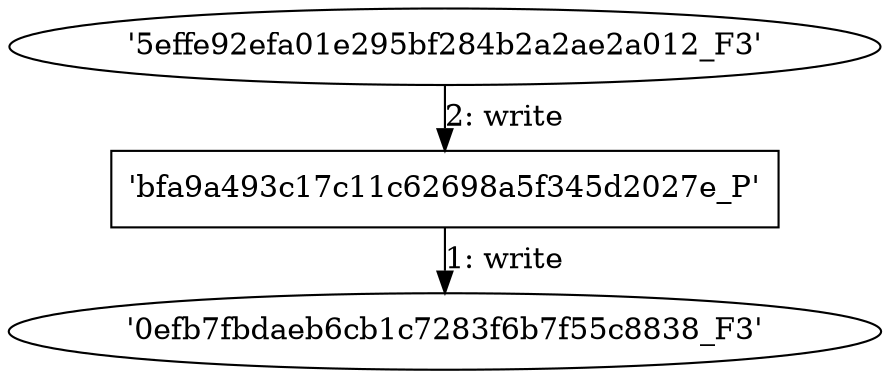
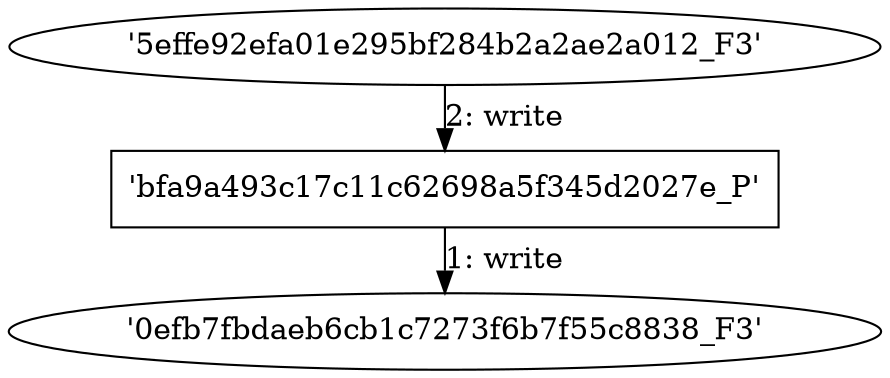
(445, 332) -> (445, 332)
